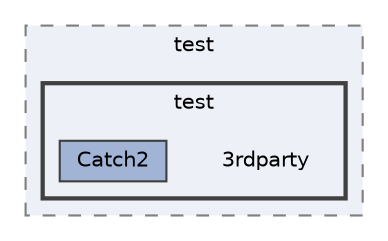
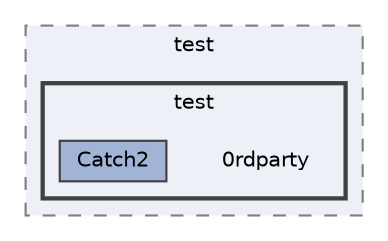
(267, 161) -> (267, 161)
